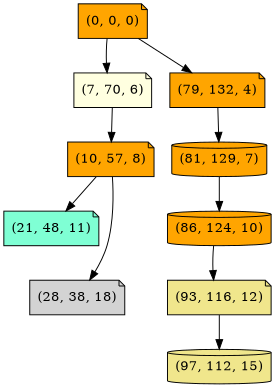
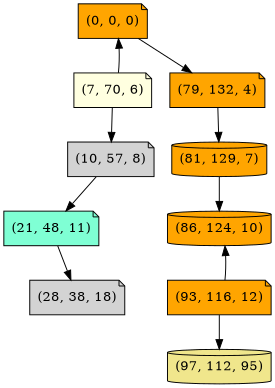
(106, 51) -> (119, 61)
(111, 159) -> (111, 159)
(111, 226) -> (63, 259)
(213, 258) -> (226, 268)
(219, 298) -> (219, 298)
(219, 367) -> (219, 367)
